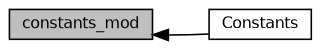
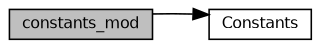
(189, 35) -> (173, 14)
